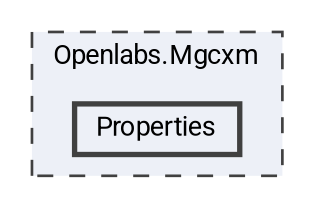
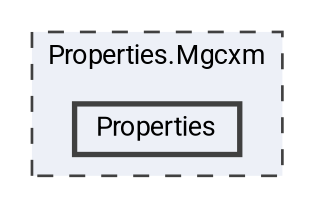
(157, 57) -> (157, 57)
